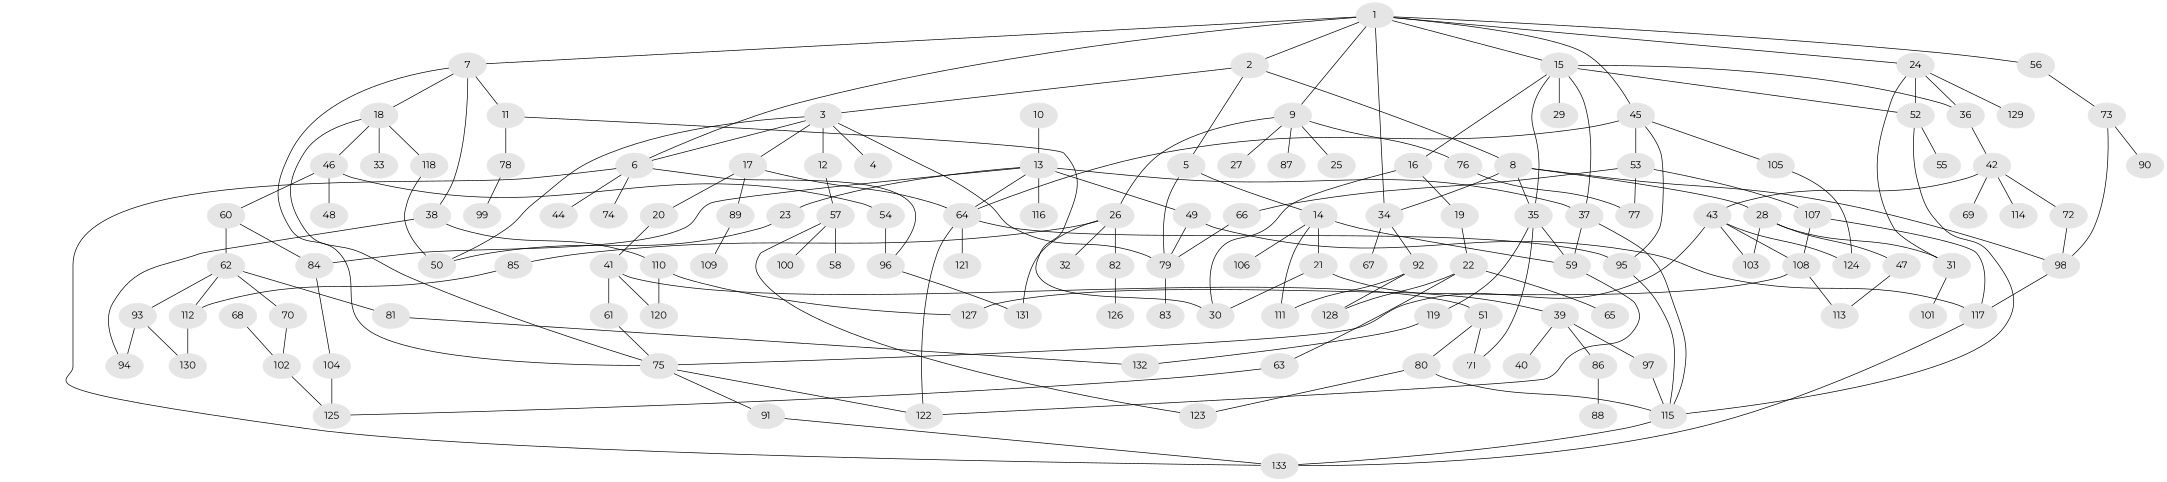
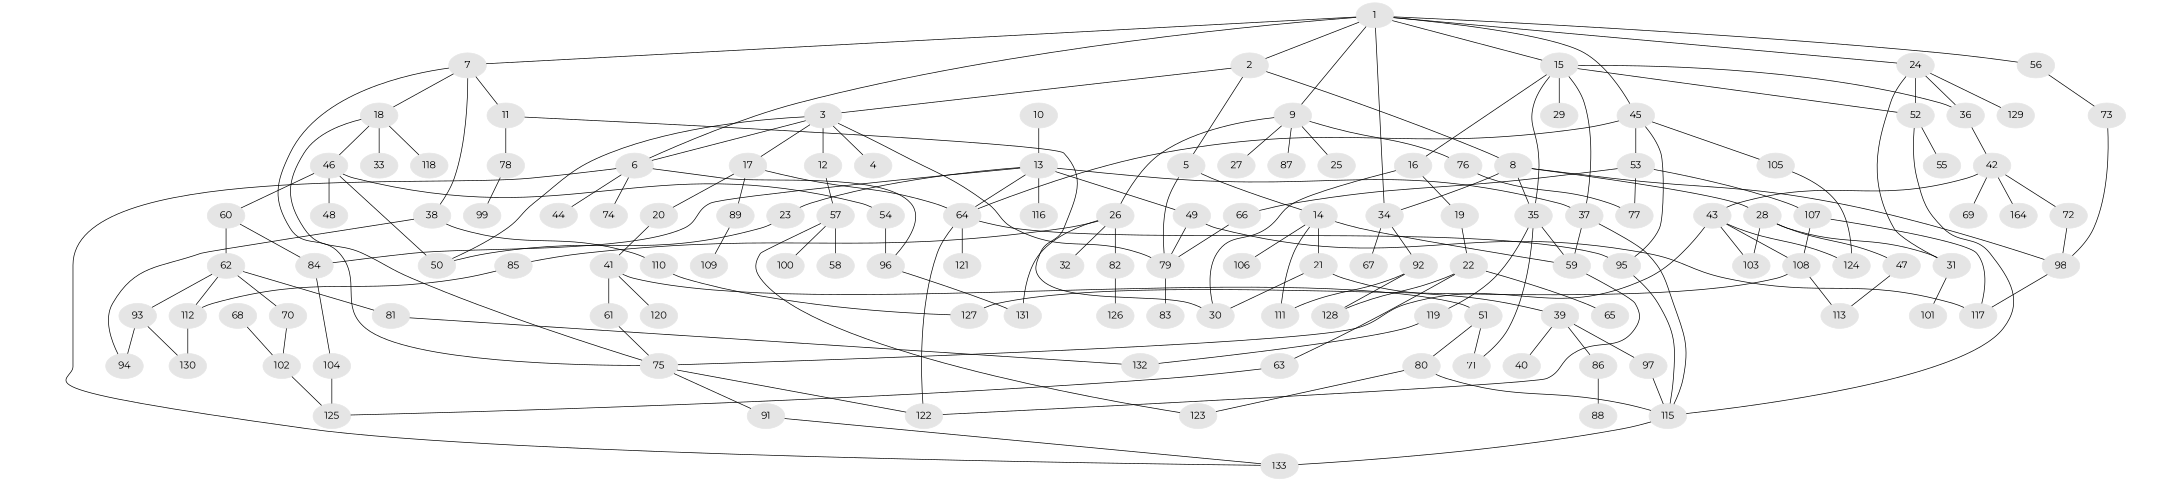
(2145, 166) -> none
(405, 215) -> (383, 216)
(2018, 216) -> (2018, 216)
(659, 291) -> none
(1641, 439) -> none
